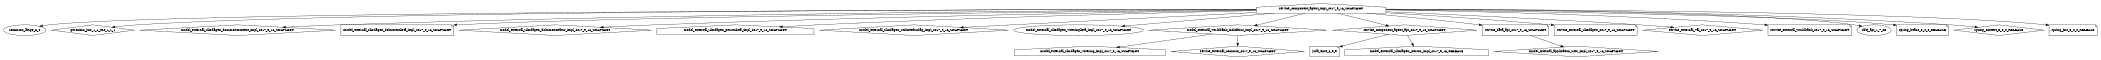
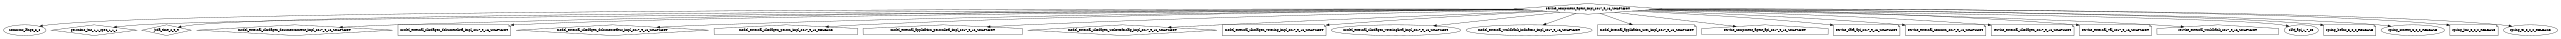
(1321, 9) -> (1588, 9)
(93, 30) -> (94, 30)
(735, 30) -> (943, 30)
(1238, 30) -> (1529, 30)
(1405, 30) -> (1765, 30)
(1702, 30) -> (2115, 30)
(1810, 30) -> (2218, 30)
(1999, 30) -> (2413, 30)
none -> (2530, 30)
(1238, 39) -> (1770, 16)
(1410, 39) -> (1072, 17)
(1365, 40) -> (850, 12)
(1166, 41) -> (1438, 17)
(1546, 41) -> (1615, 19)
(1090, 51) -> (1274, 30)
(1238, 51) -> (1946, 30)
(1325, 51) -> (167, 30)
(1576, 51) -> (1647, 30)
